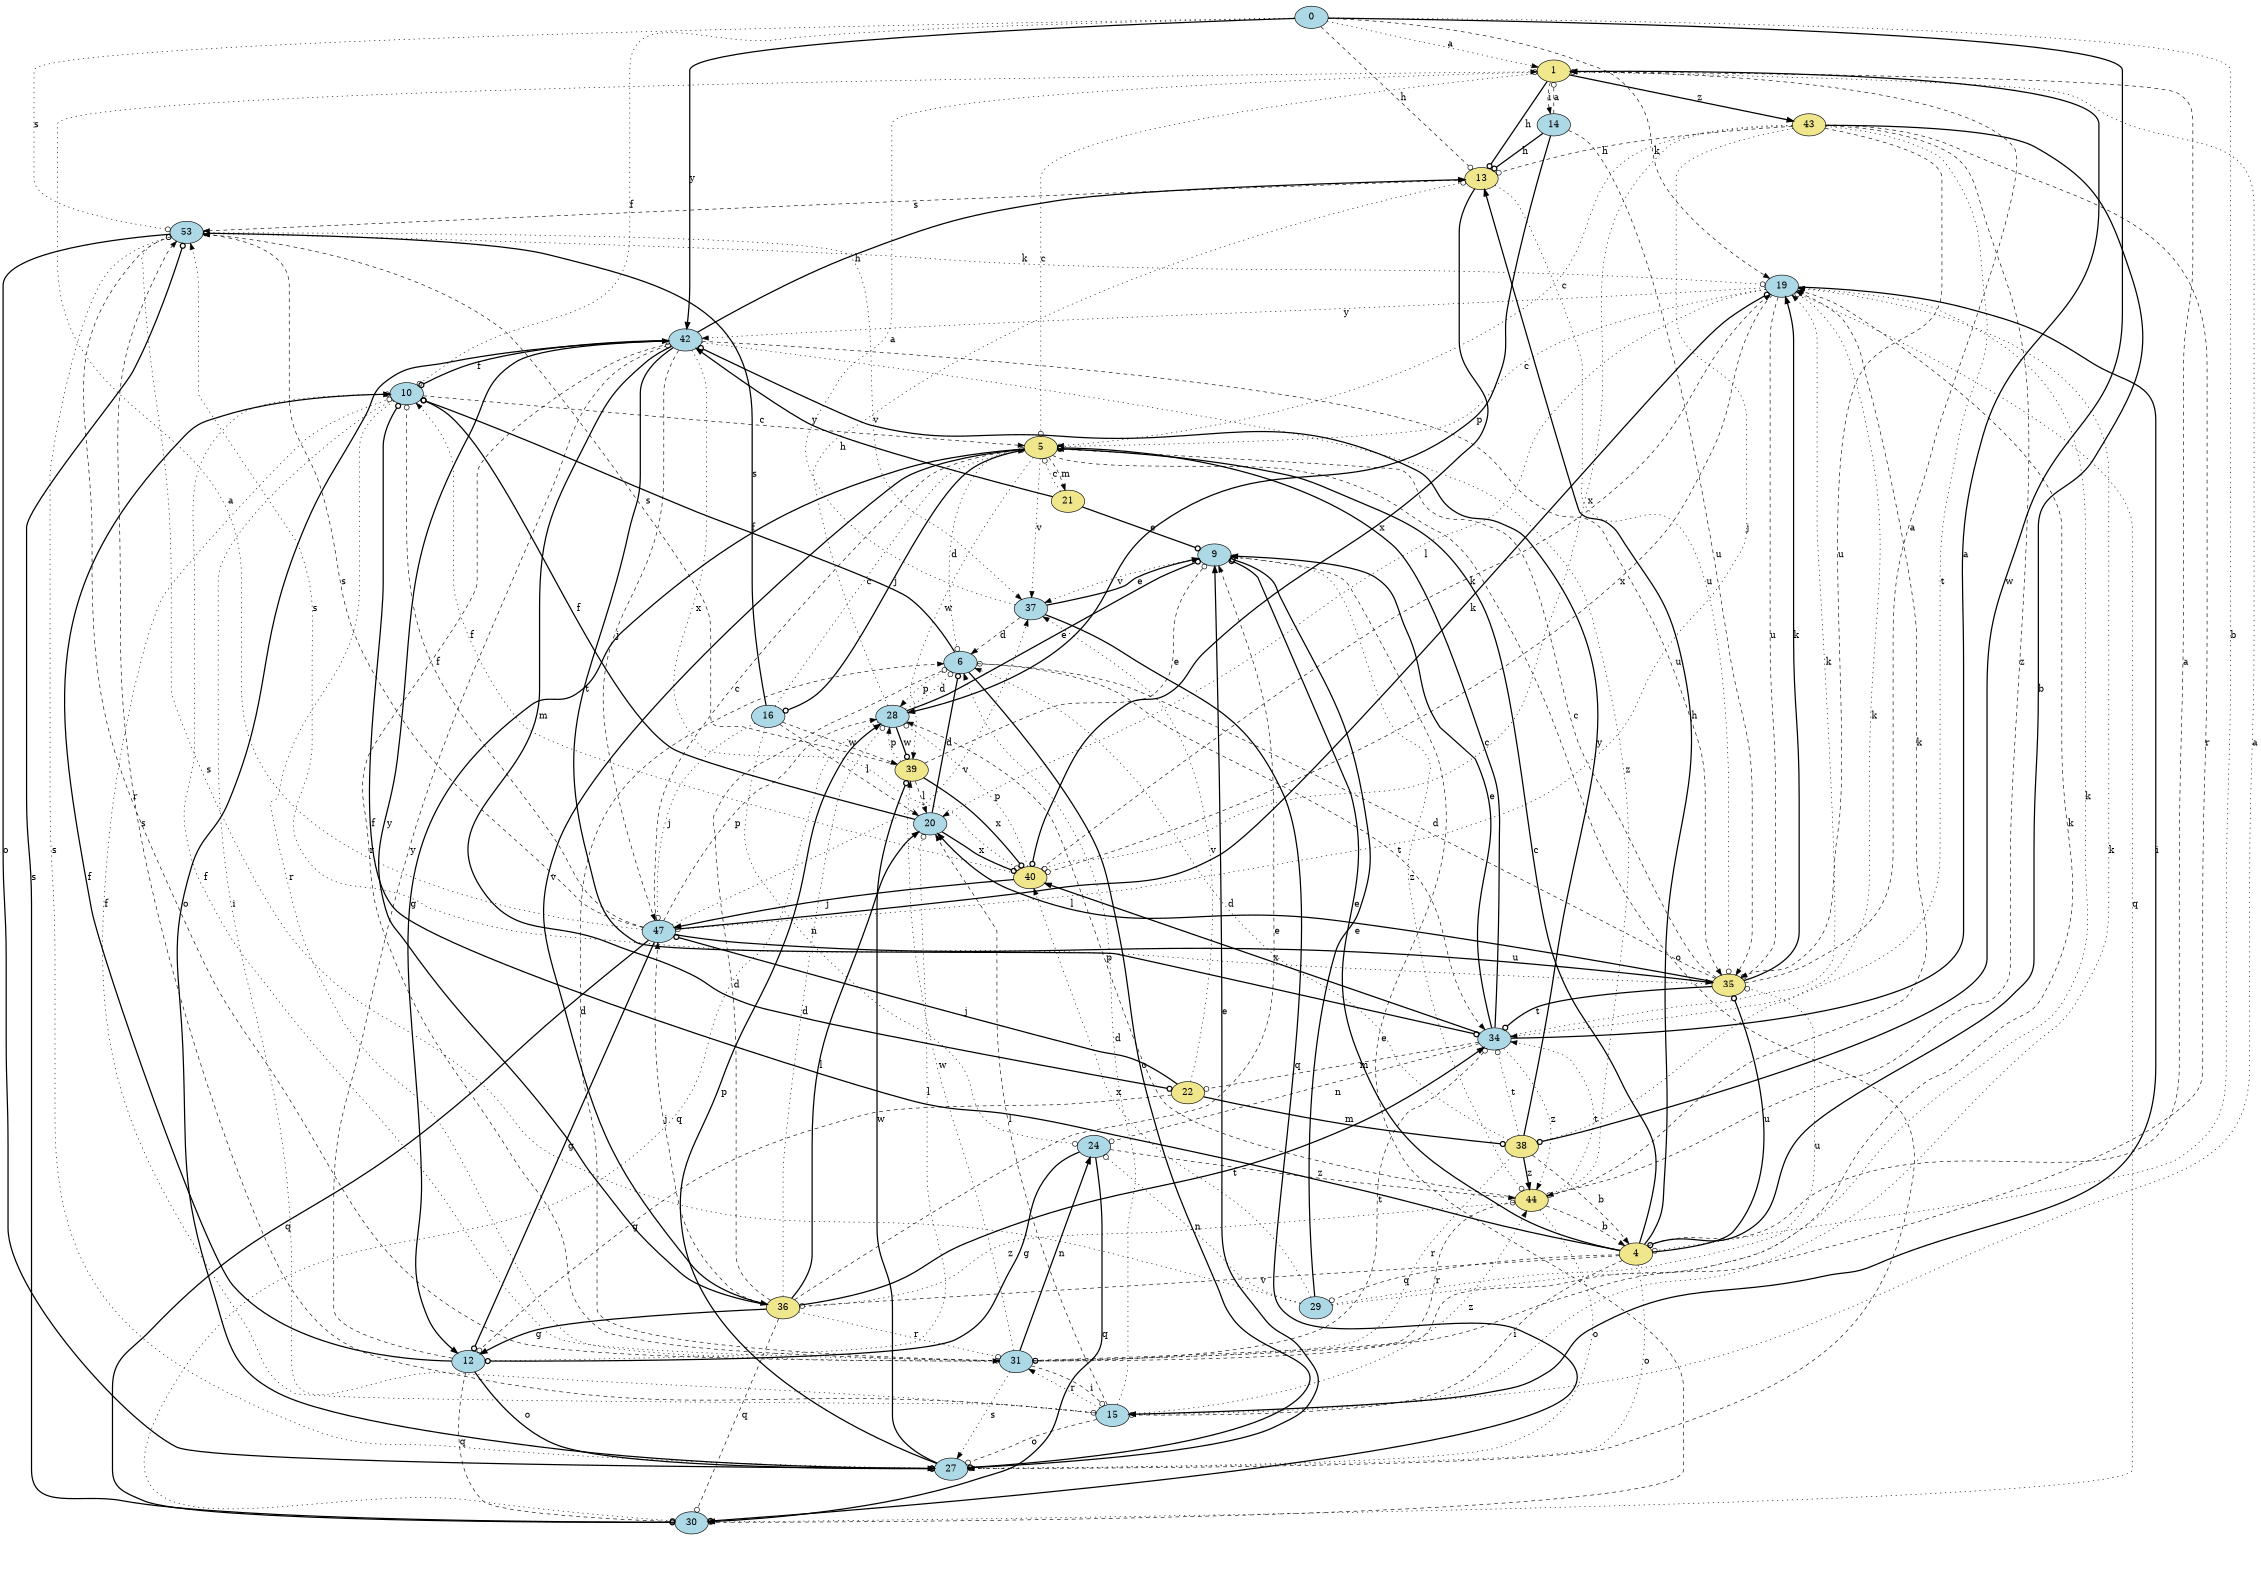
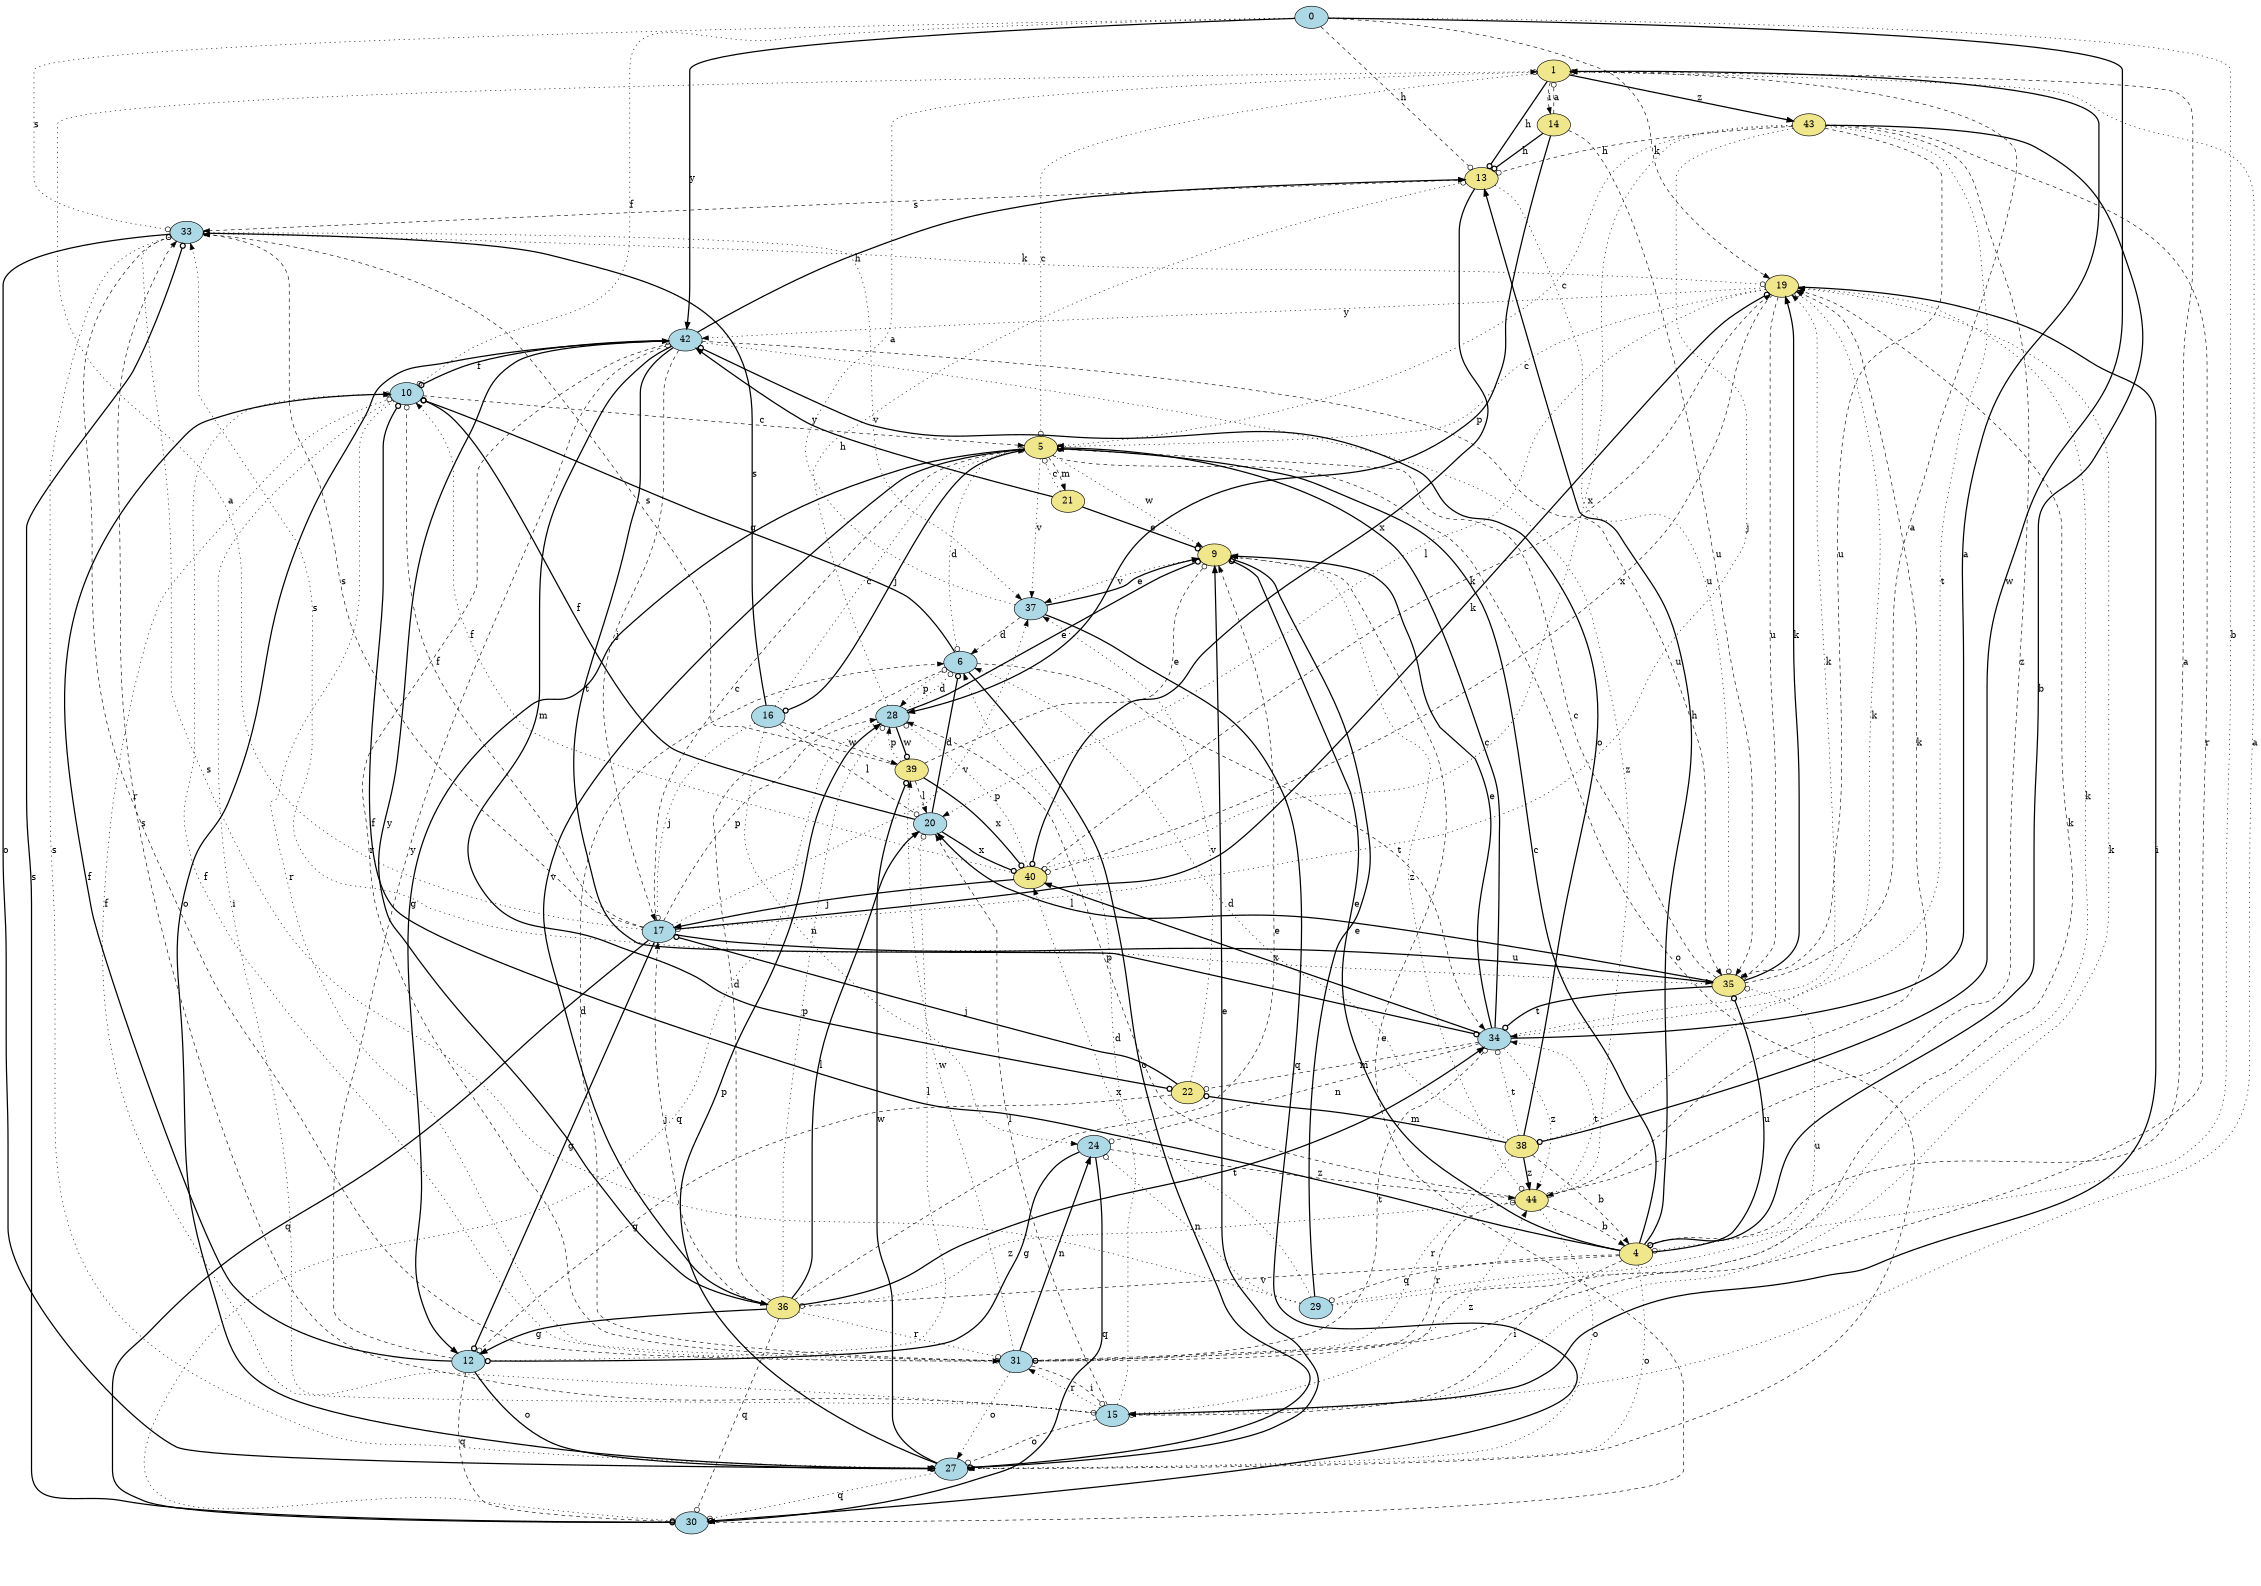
(1430, 44) -> none
(1554, 125) -> (1554, 125)
(187, 232) -> (187, 232)
(1782, 286) -> (1782, 286)
(753, 528) -> (753, 528)
(1214, 555) -> (1214, 555)
(946, 596) -> (1125, 500)
(683, 722) -> none
(1600, 743) -> (1600, 743)
(847, 768) -> (847, 768)
(1375, 805) -> none
(659, 931) -> (659, 931)
(839, 970) -> (839, 970)
(805, 1012) -> (805, 1012)
(1344, 1124) -> (1358, 1115)
(993, 1415) -> (993, 1415)
(2104, 1477) -> (824, 1495)
